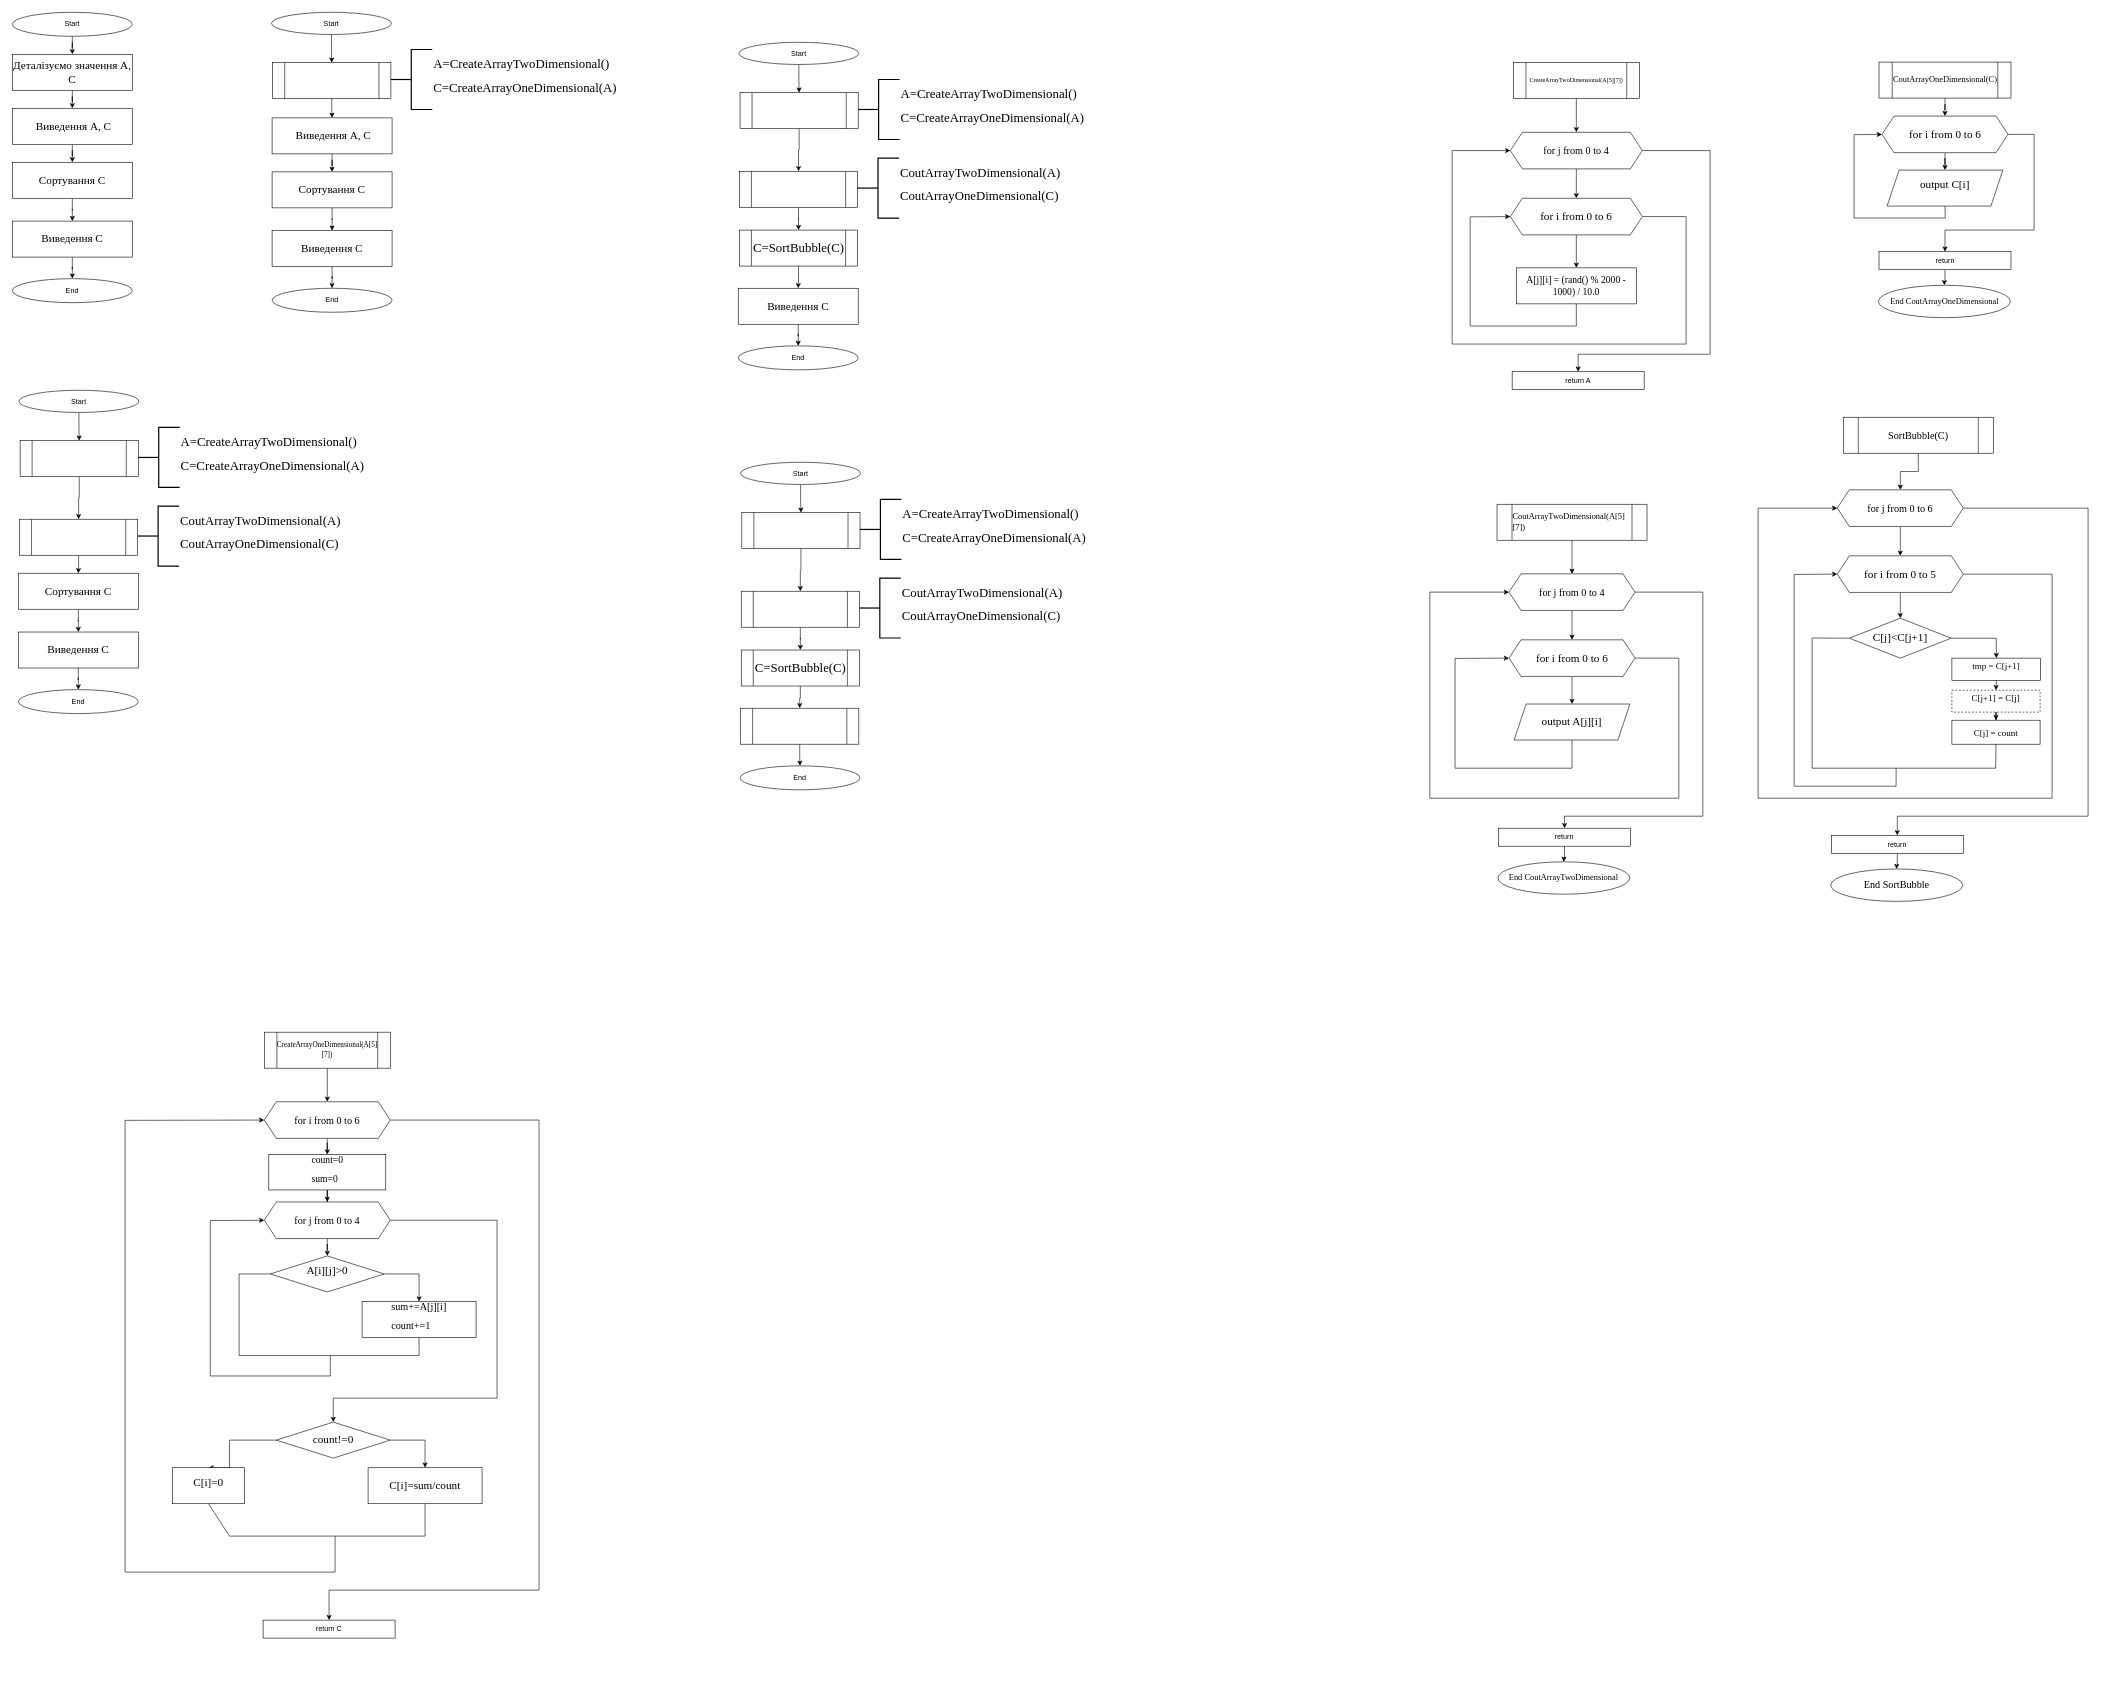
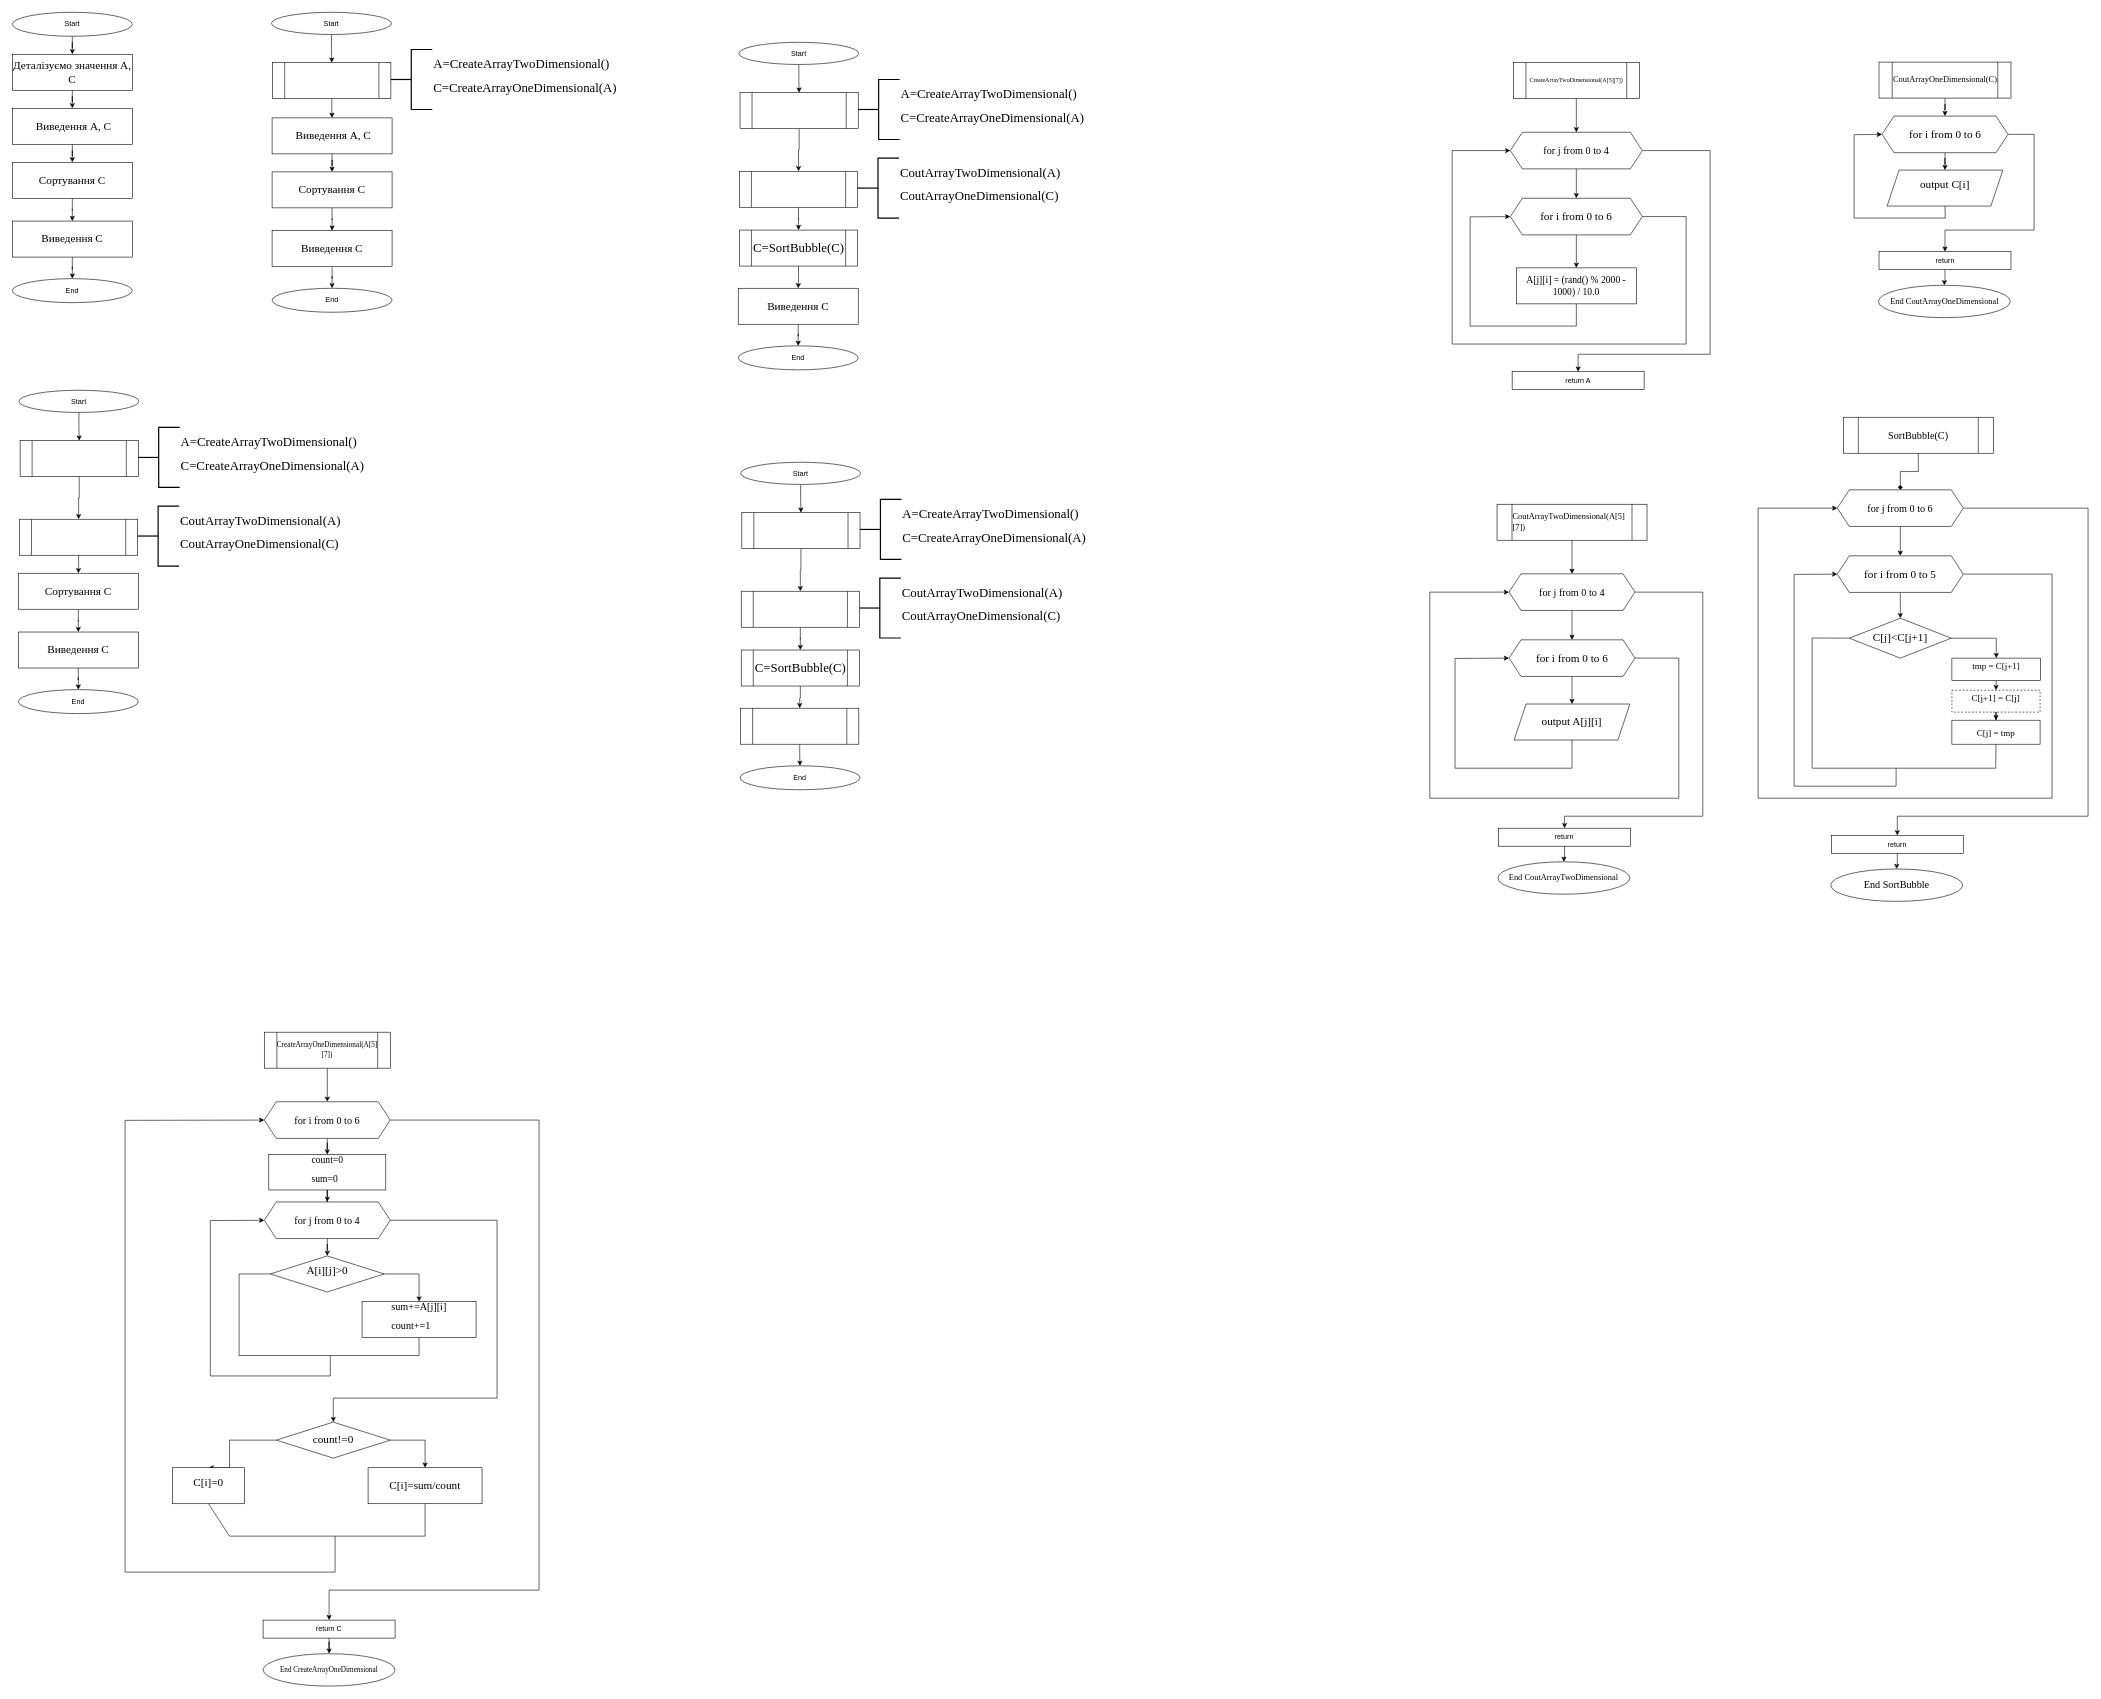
(1901, 484) -> (1901, 484)
(1996, 732) -> (1996, 732)
none -> (329, 1647)
none -> (329, 1670)
